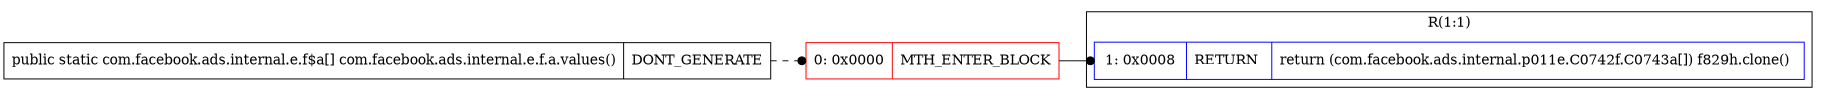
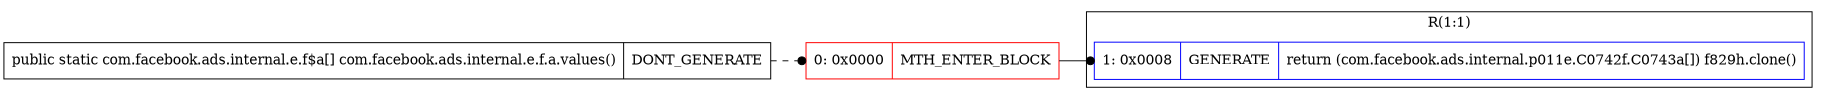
(1226, 60) -> (1230, 60)
